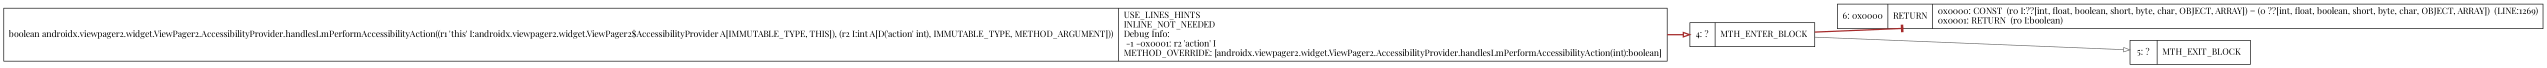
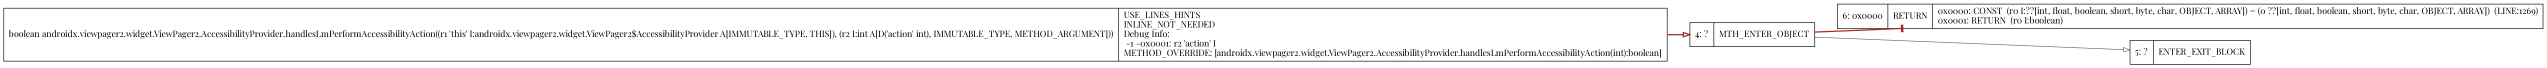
(1764, 34) -> (1764, 34)
(2202, 52) -> (2202, 52)
